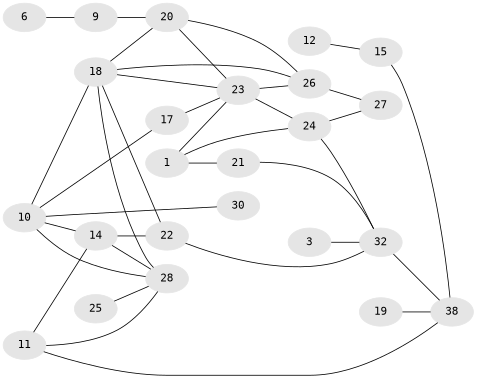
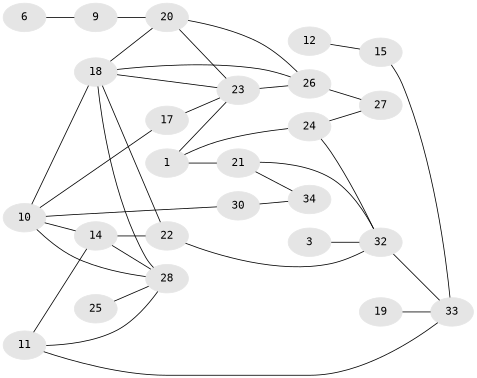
(274, 108) -> none
none -> (310, 200)
(452, 312) -> (452, 312)
